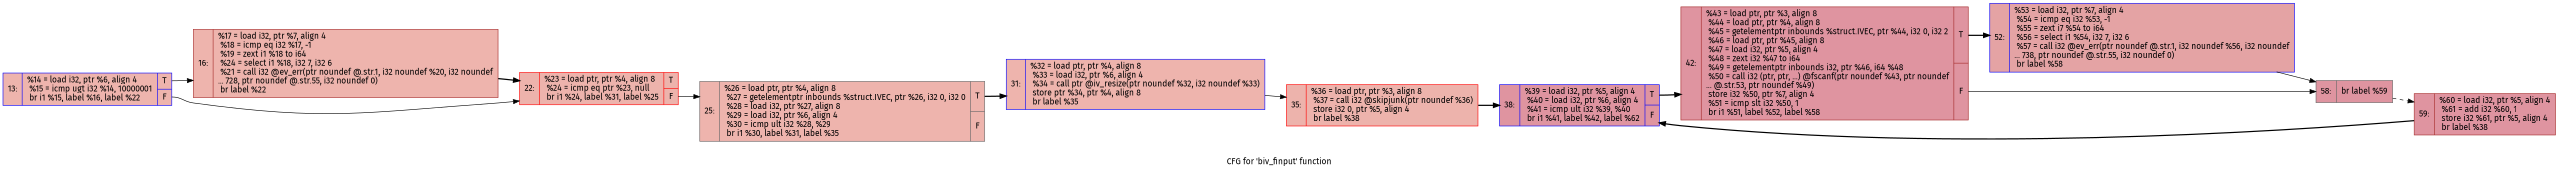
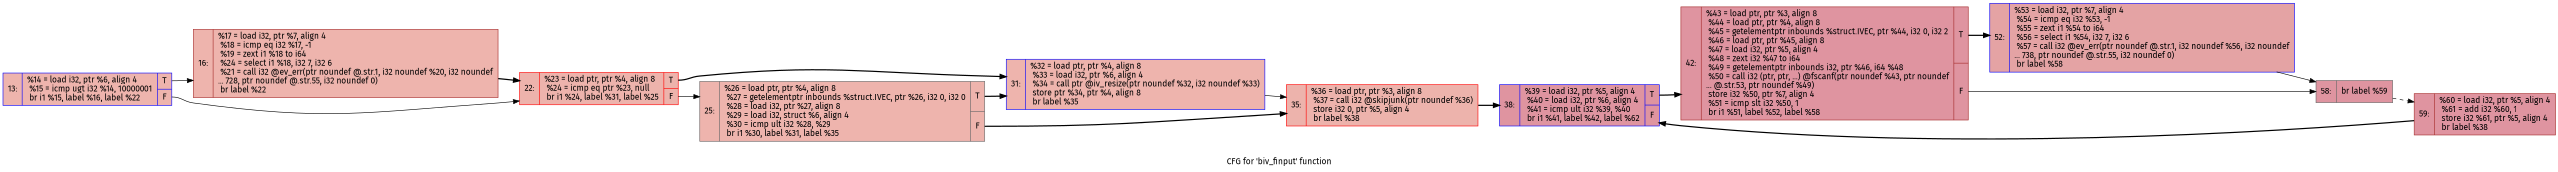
(2060, 28) -> (2060, 28)
none -> (839, 70)
(781, 116) -> (787, 116)
none -> (1133, 123)
